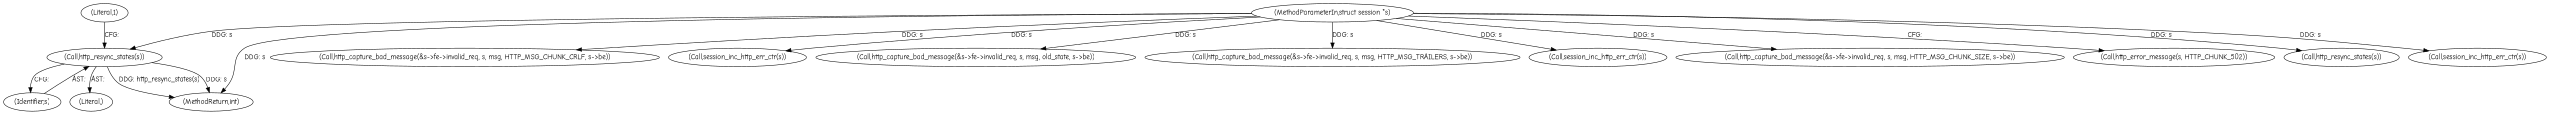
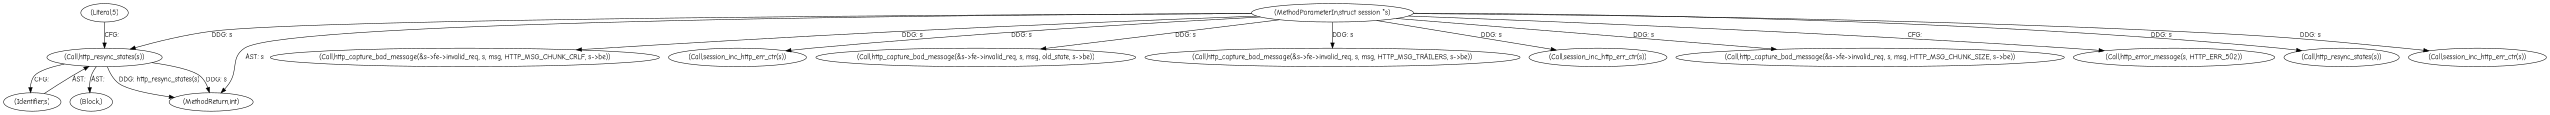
(105, 13) -> (105, 13)
(255, 57) -> (255, 57)
(2174, 57) -> (2174, 57)
(91, 102) -> (91, 102)
